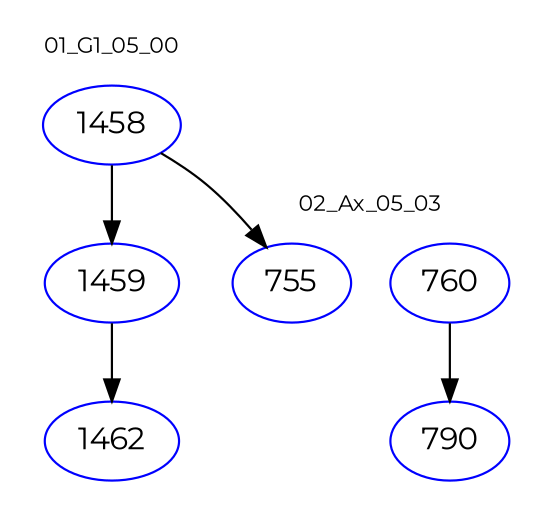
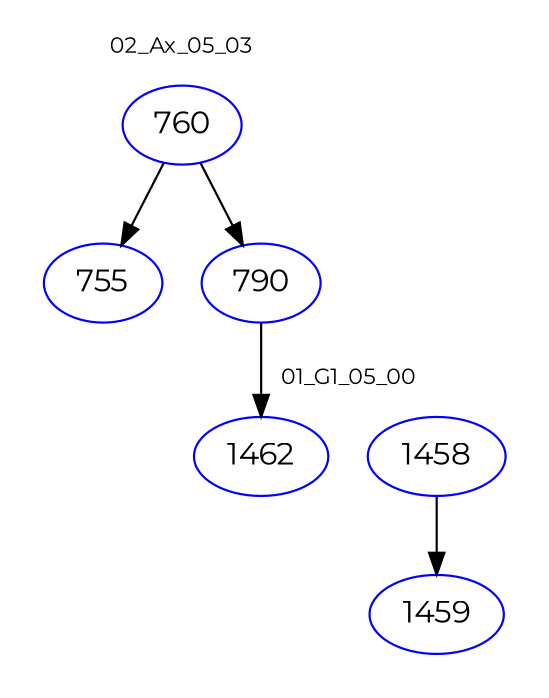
(229, 206) -> (148, 194)
(112, 351) -> (261, 371)
